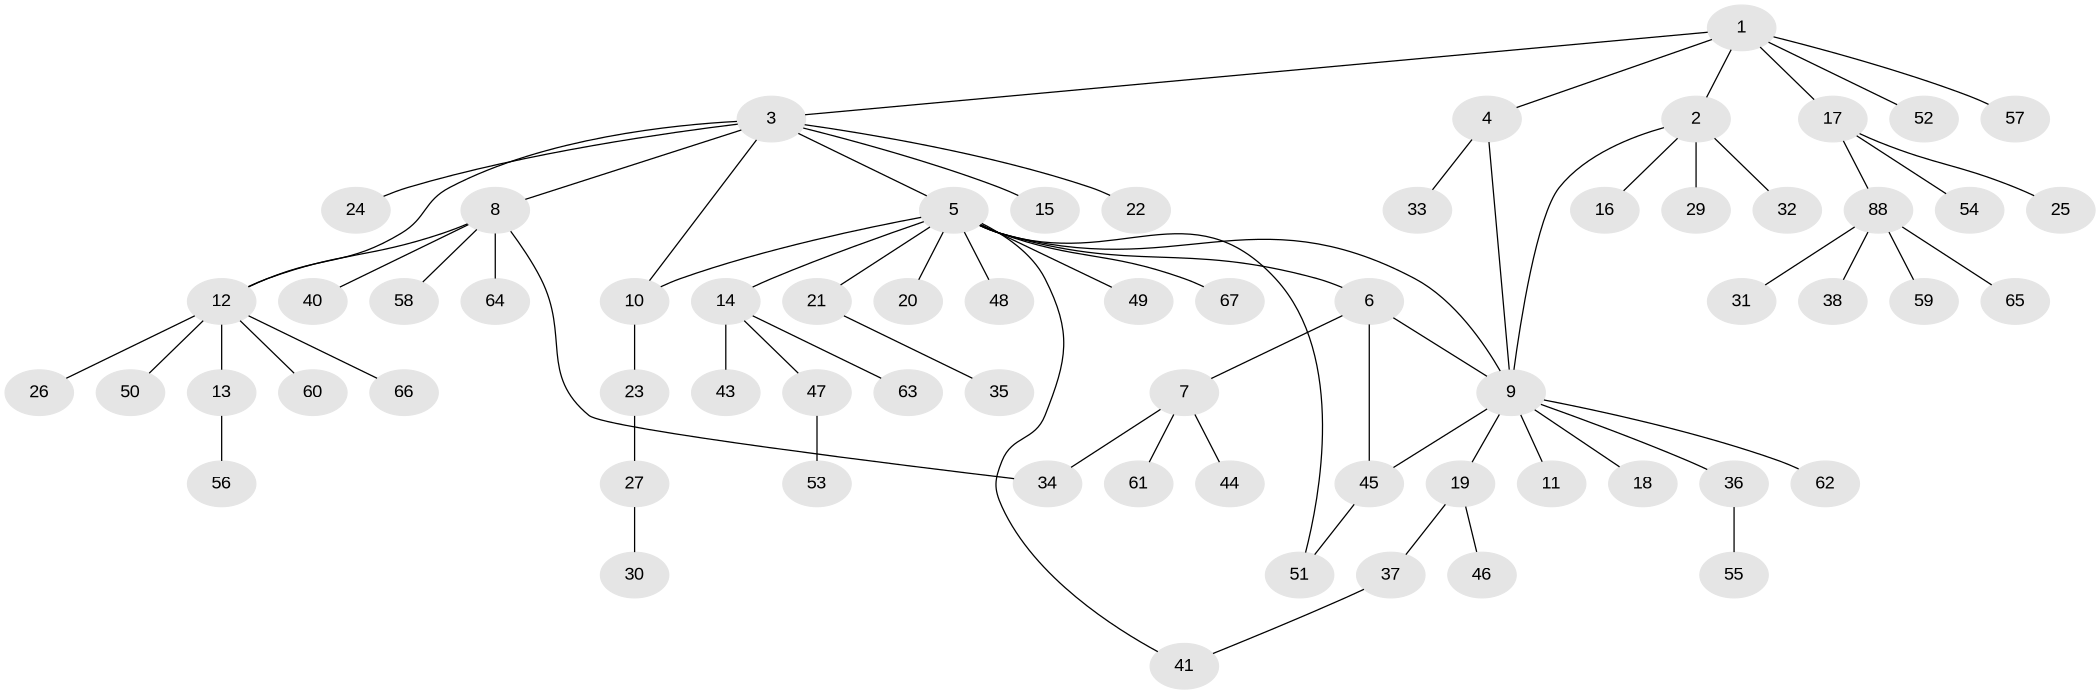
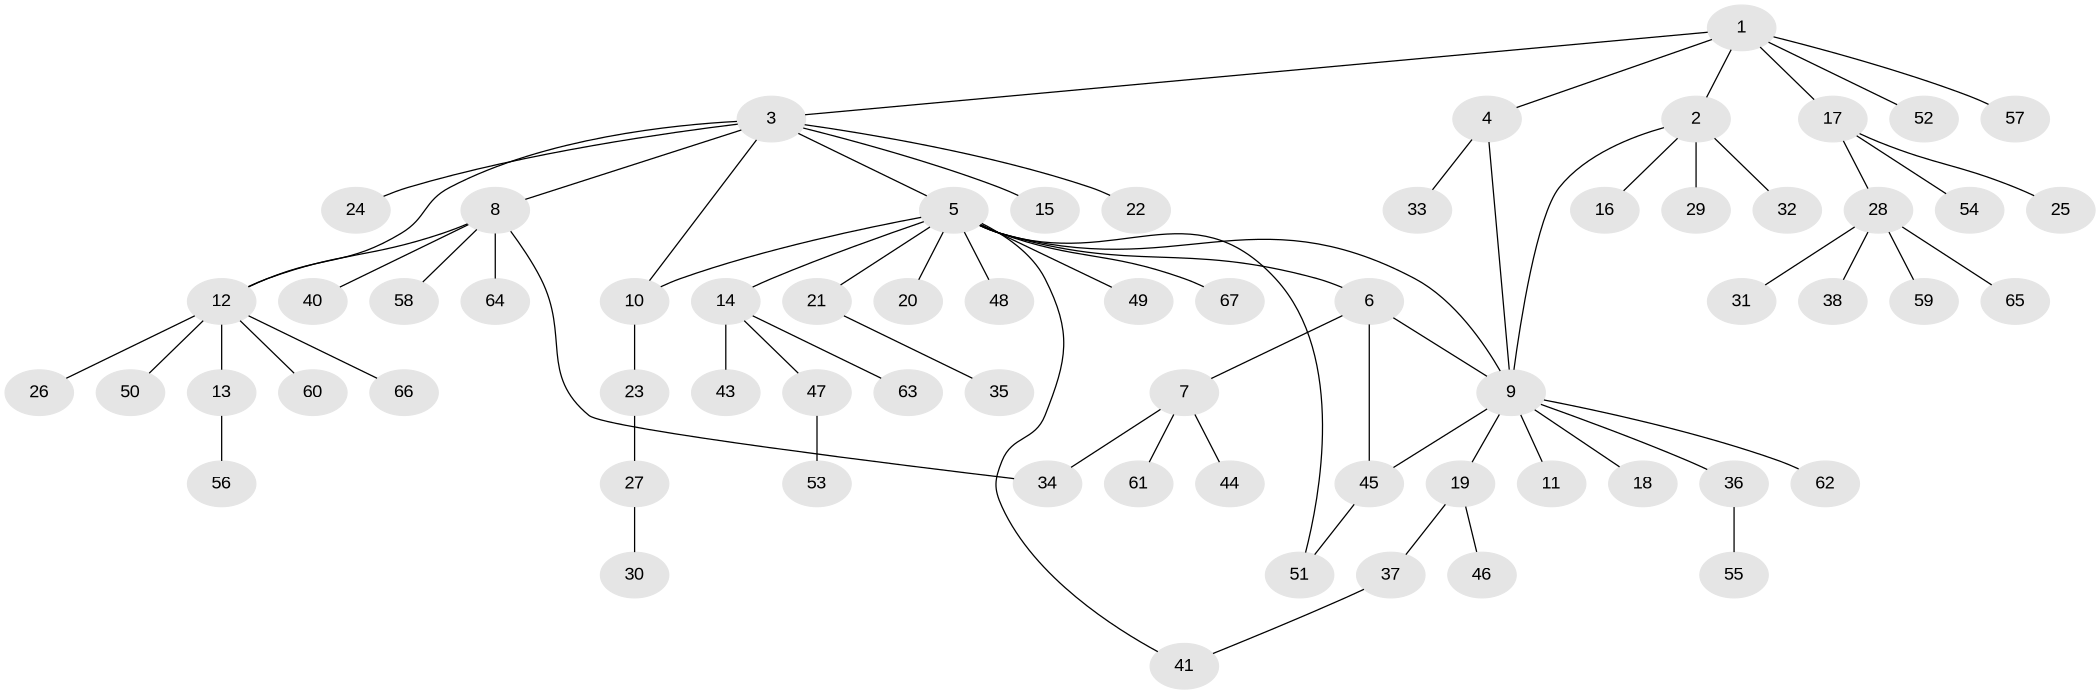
(1878, 210) -> (1878, 210)
